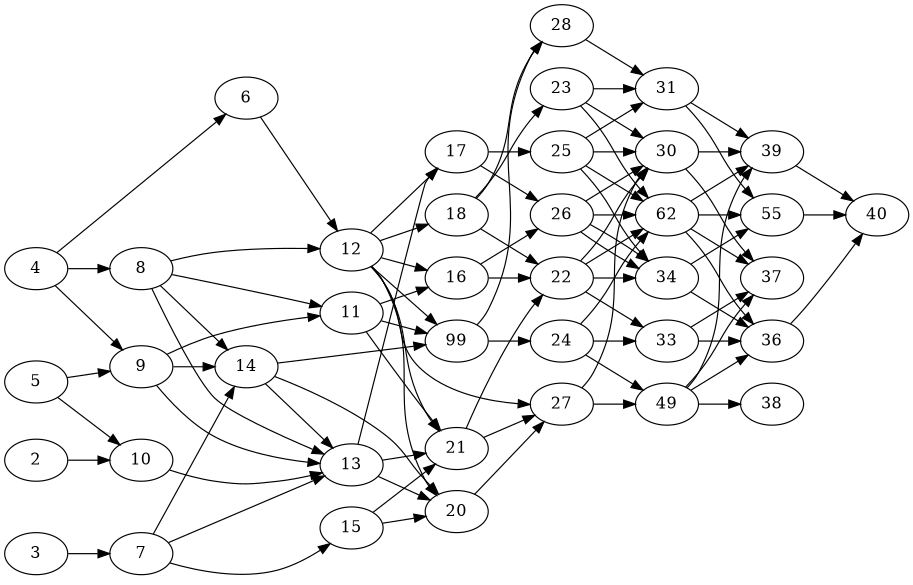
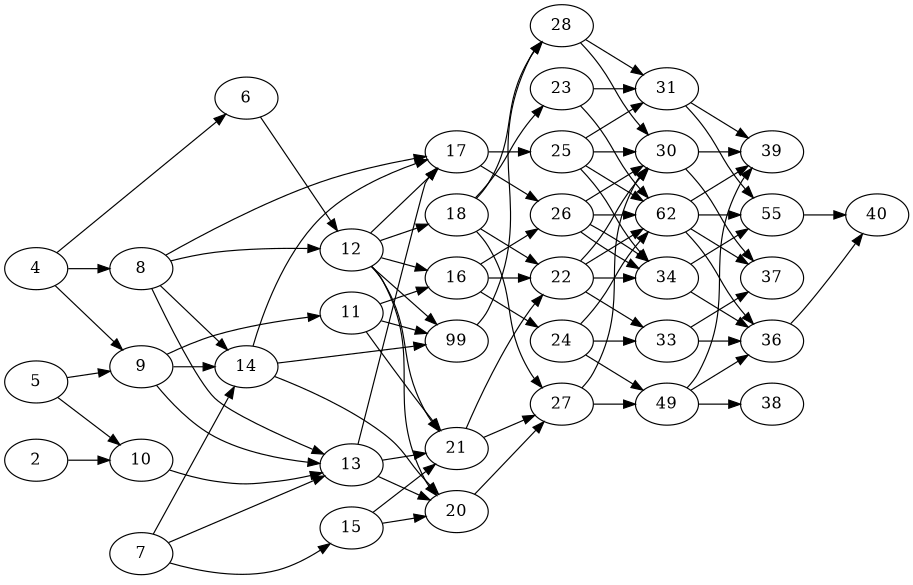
(607, 116) -> (610, 81)
(820, 180) -> none
(241, 289) -> (286, 196)
(724, 333) -> none
(501, 341) -> (501, 304)
(417, 365) -> (508, 300)
(295, 412) -> (309, 231)
(36, 554) -> none
